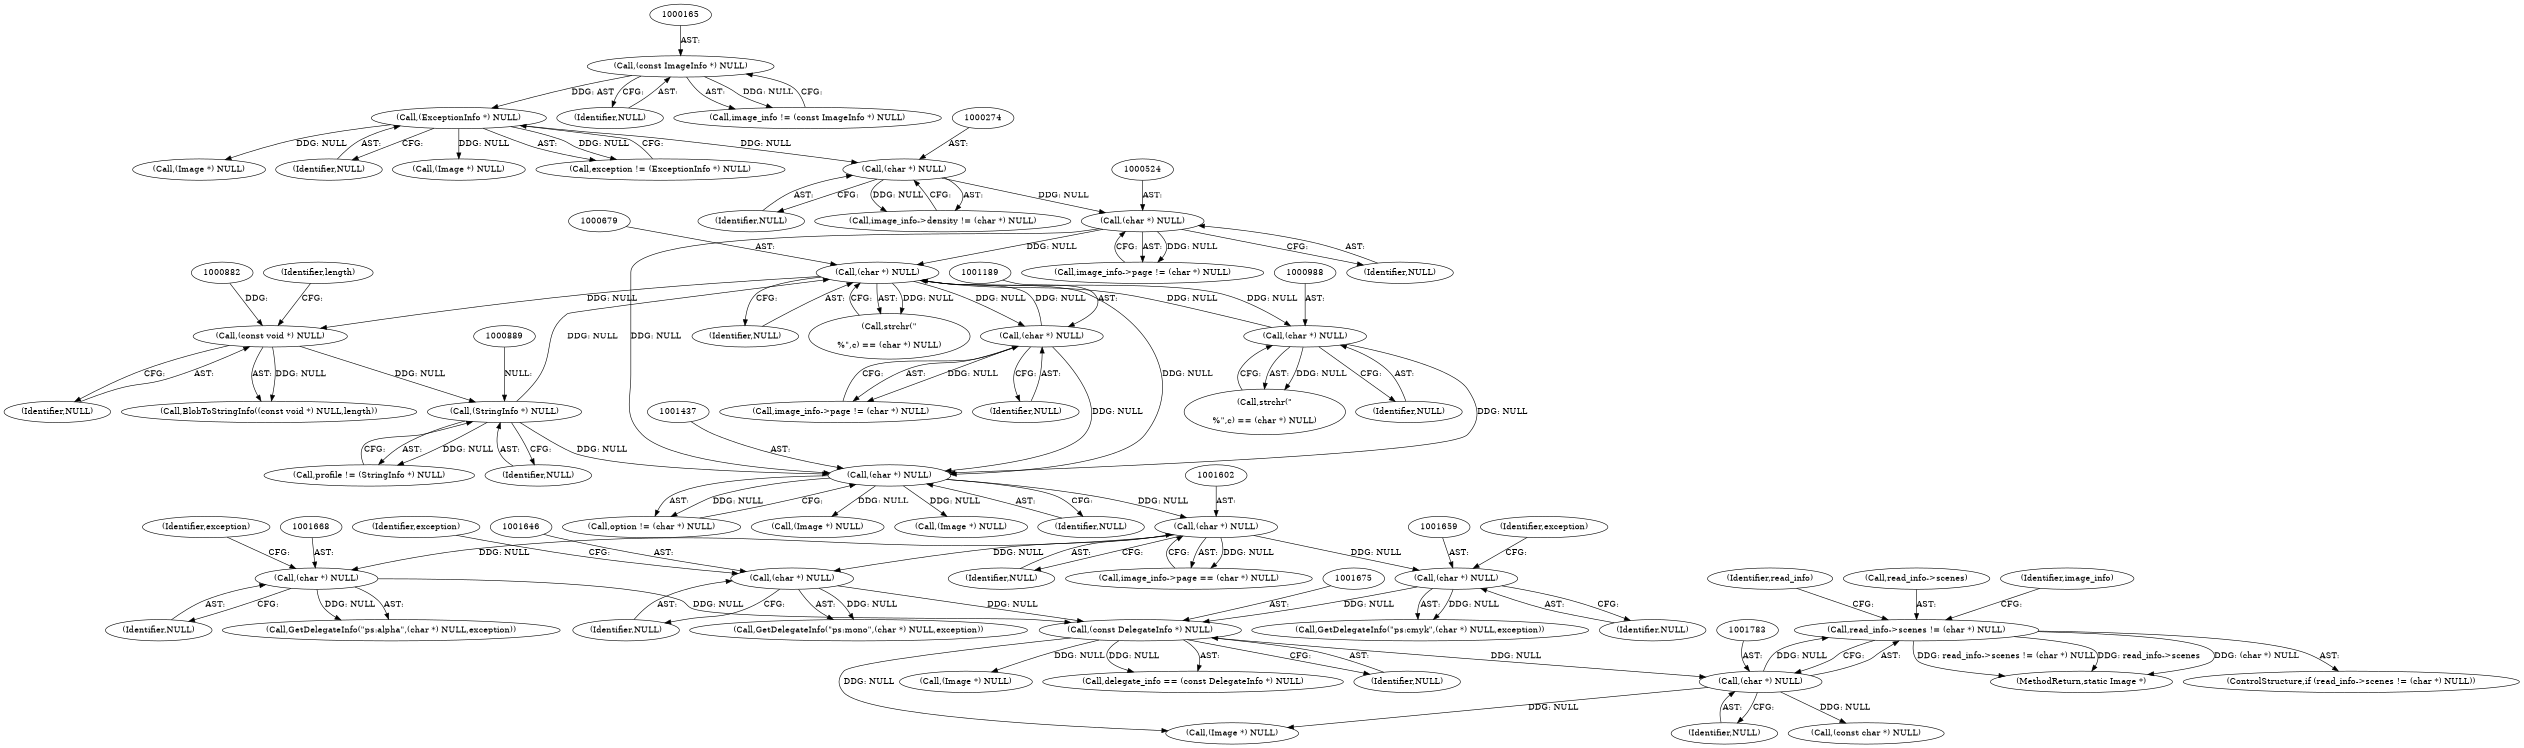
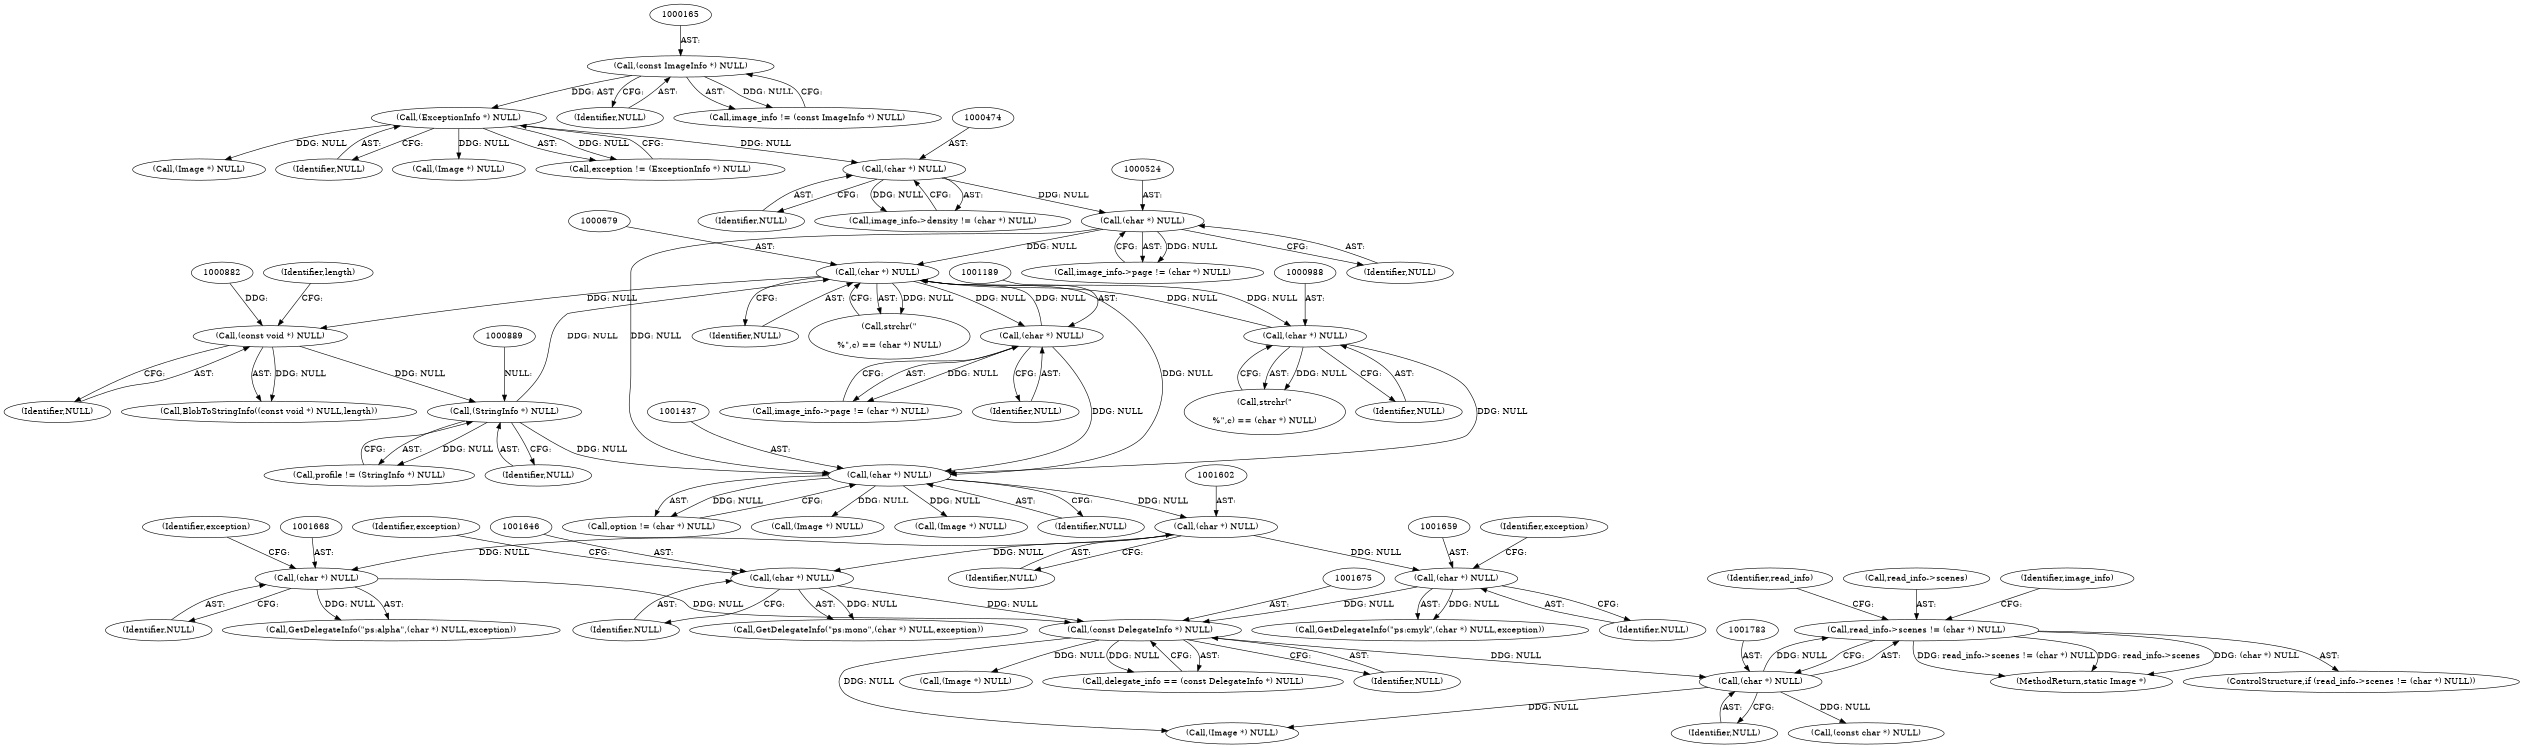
(983, 118) -> (983, 118)
(1189, 579) -> none
none -> (1168, 658)
